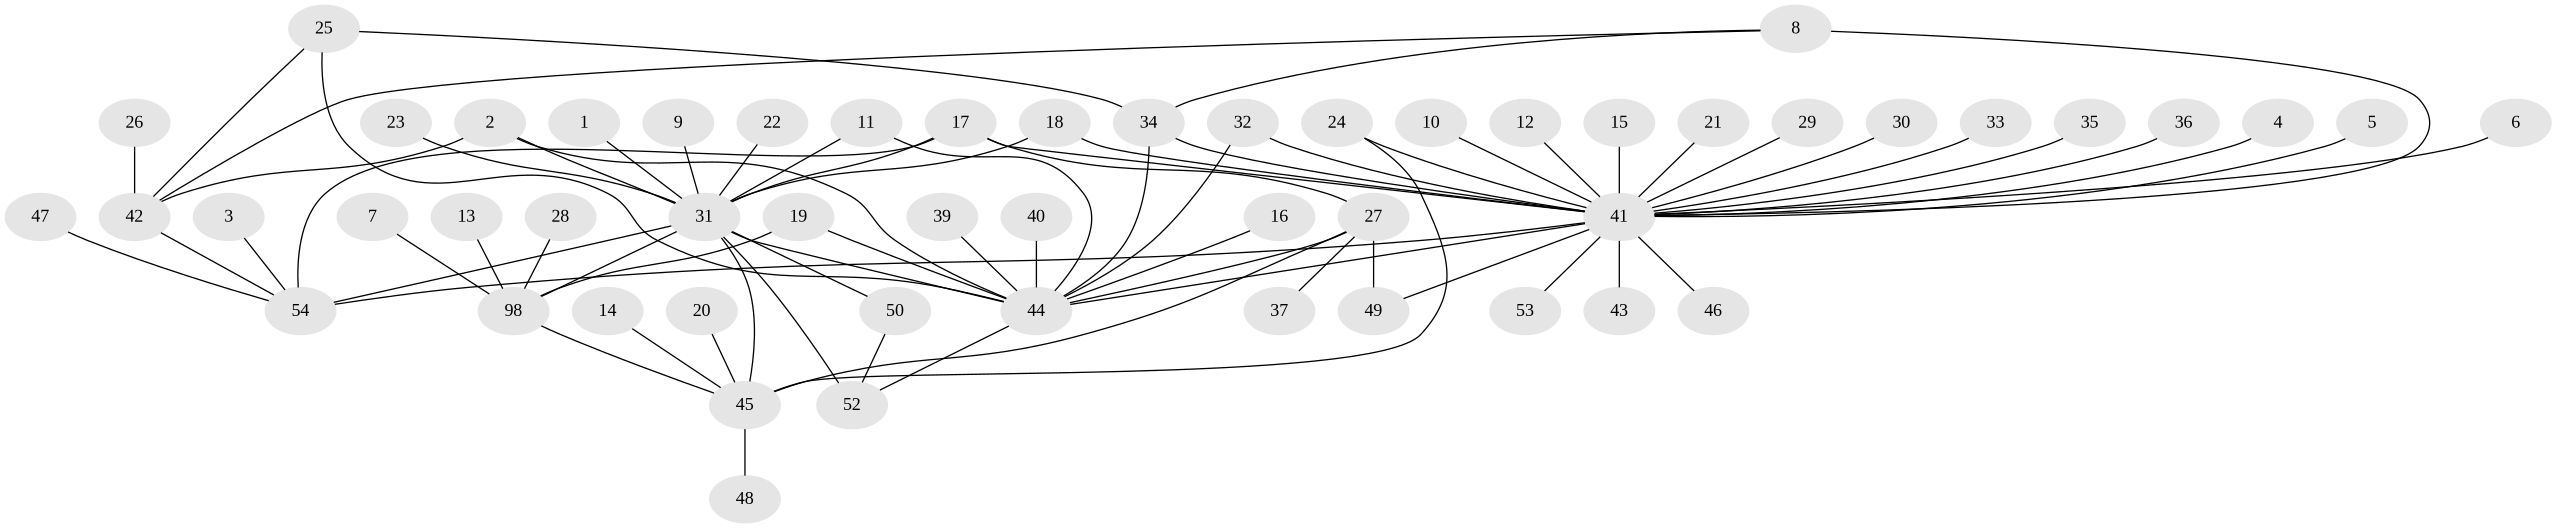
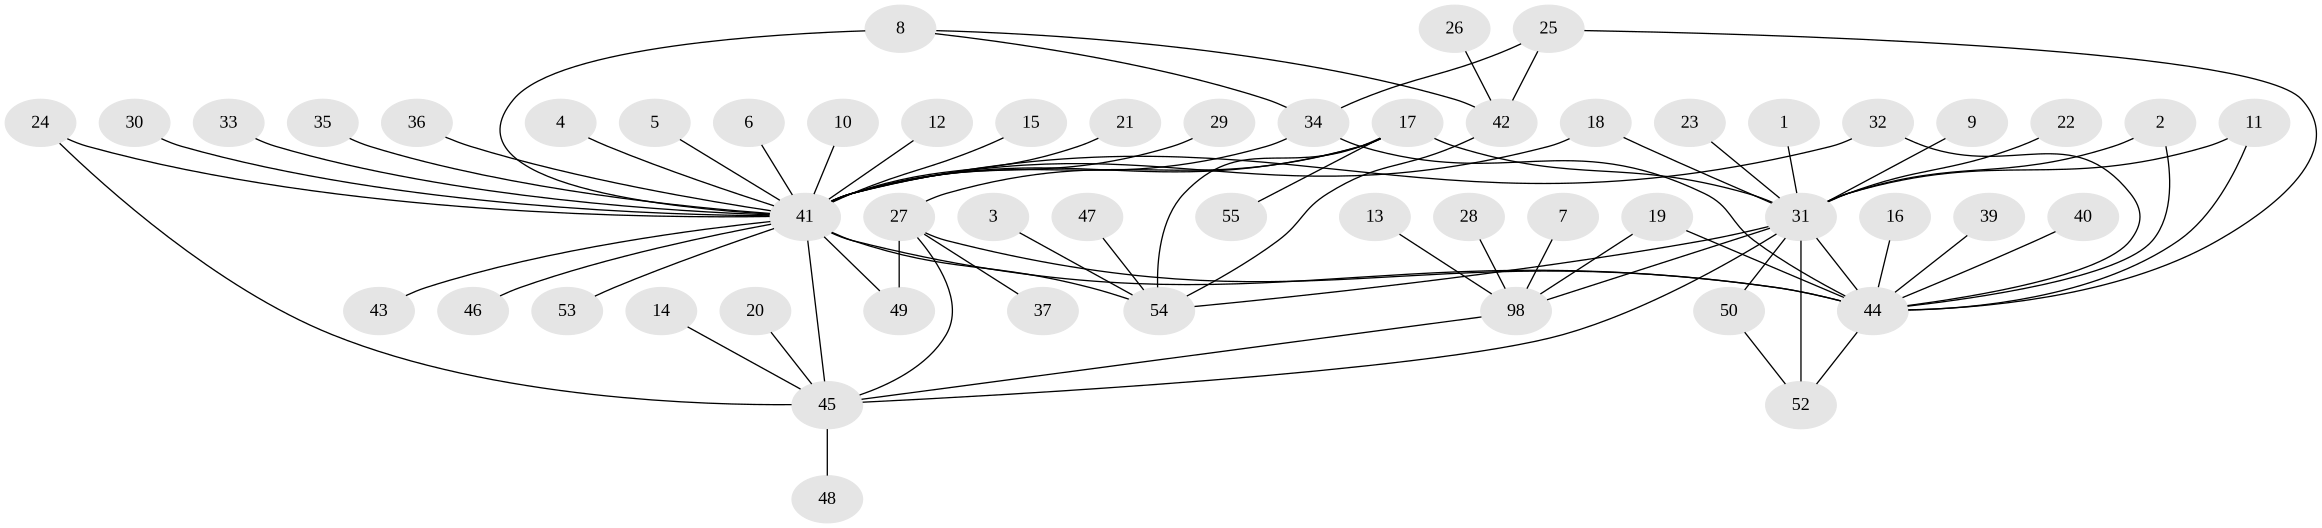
(312, 170) -> none
none -> (1231, 217)
none -> (816, 311)
